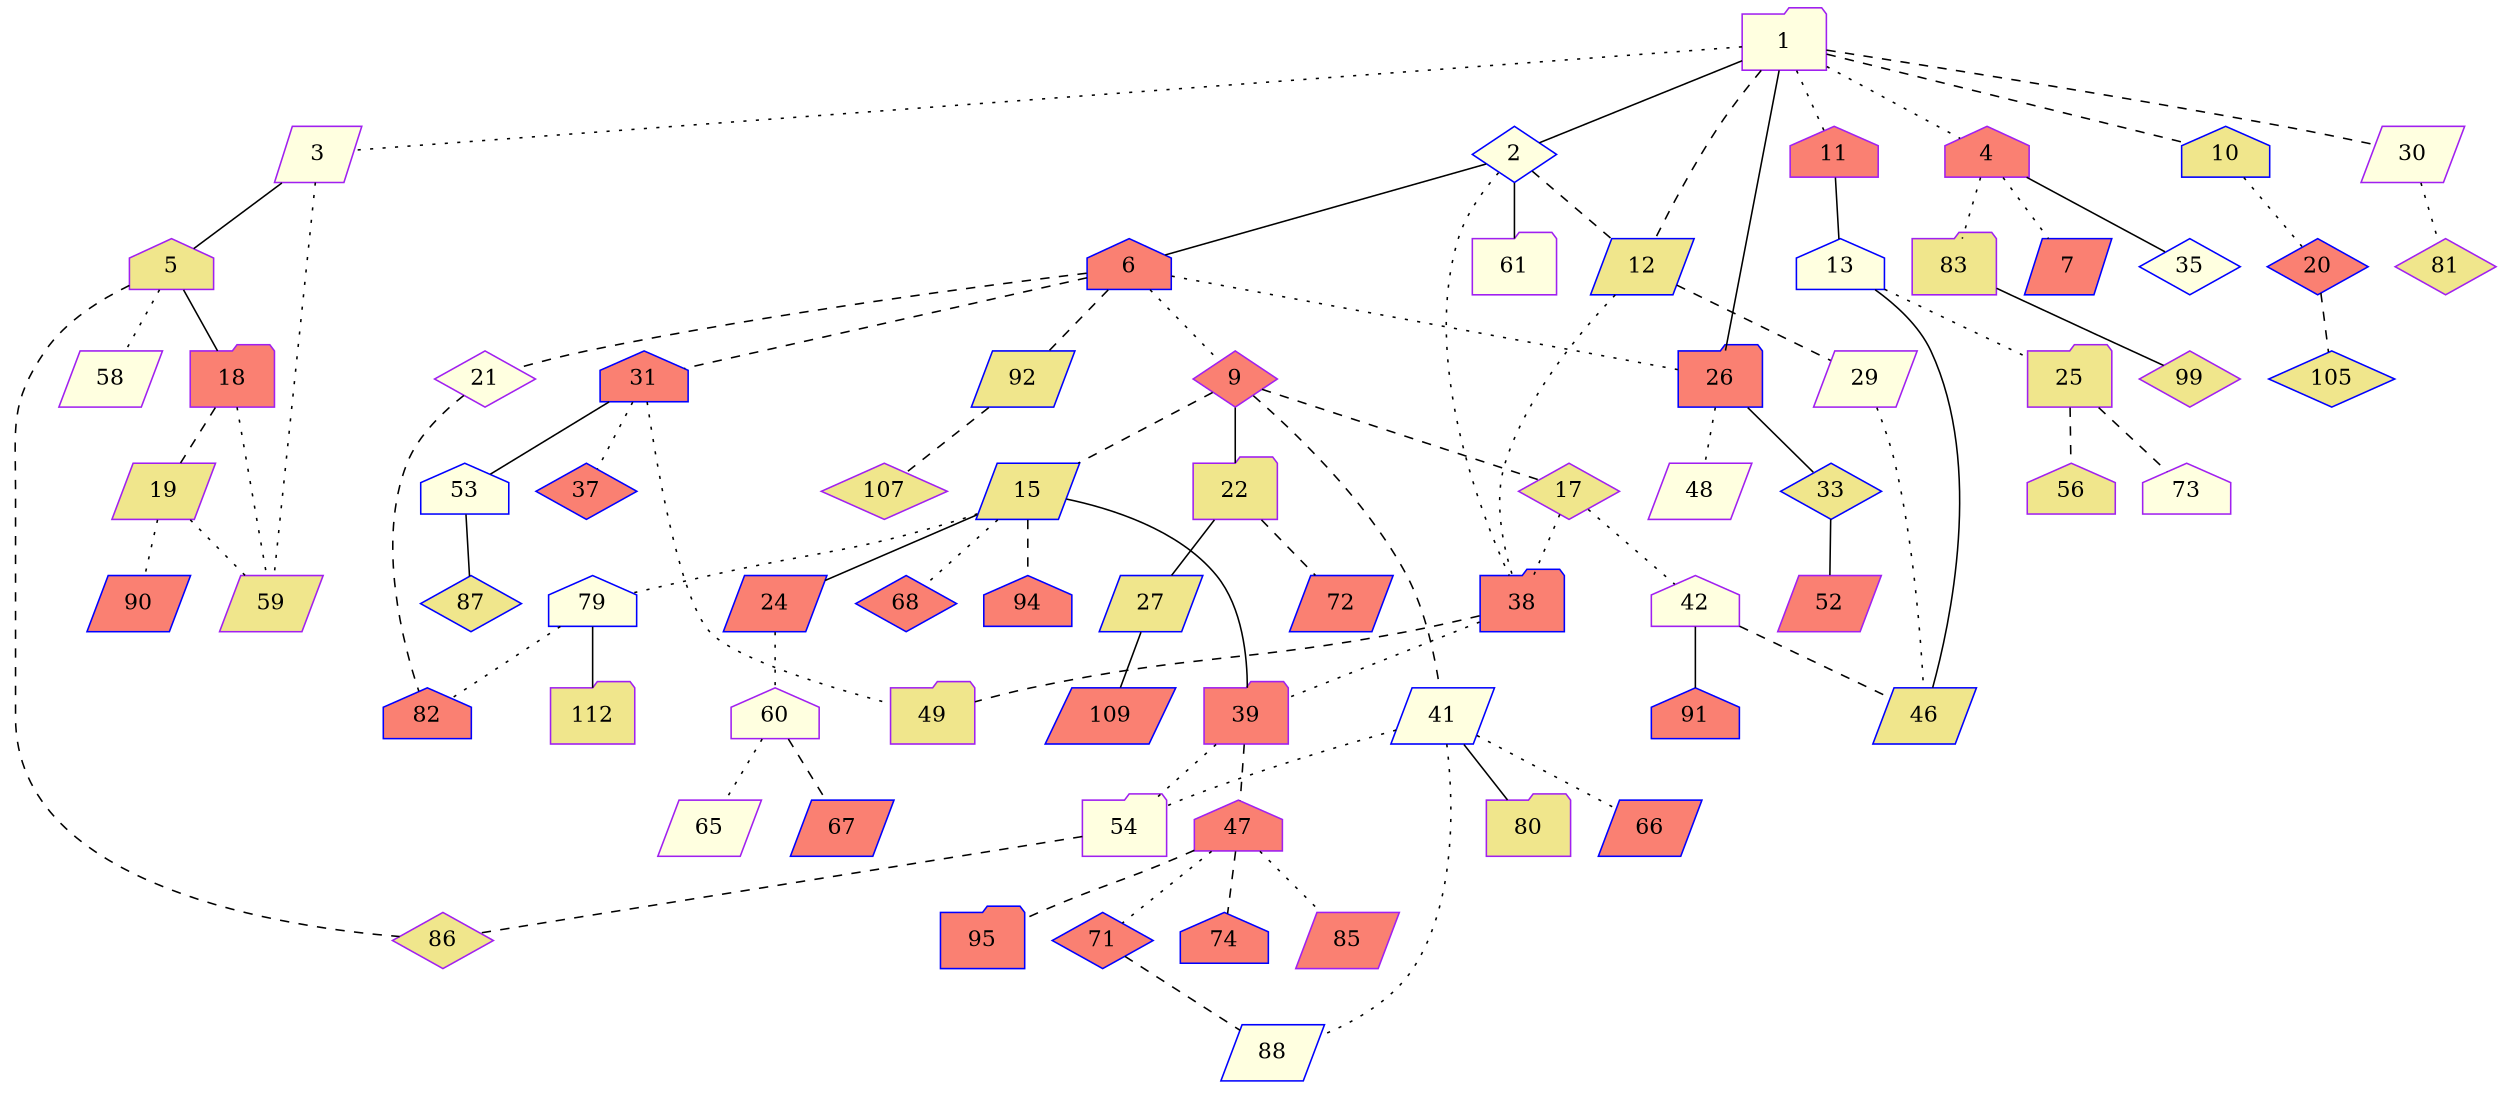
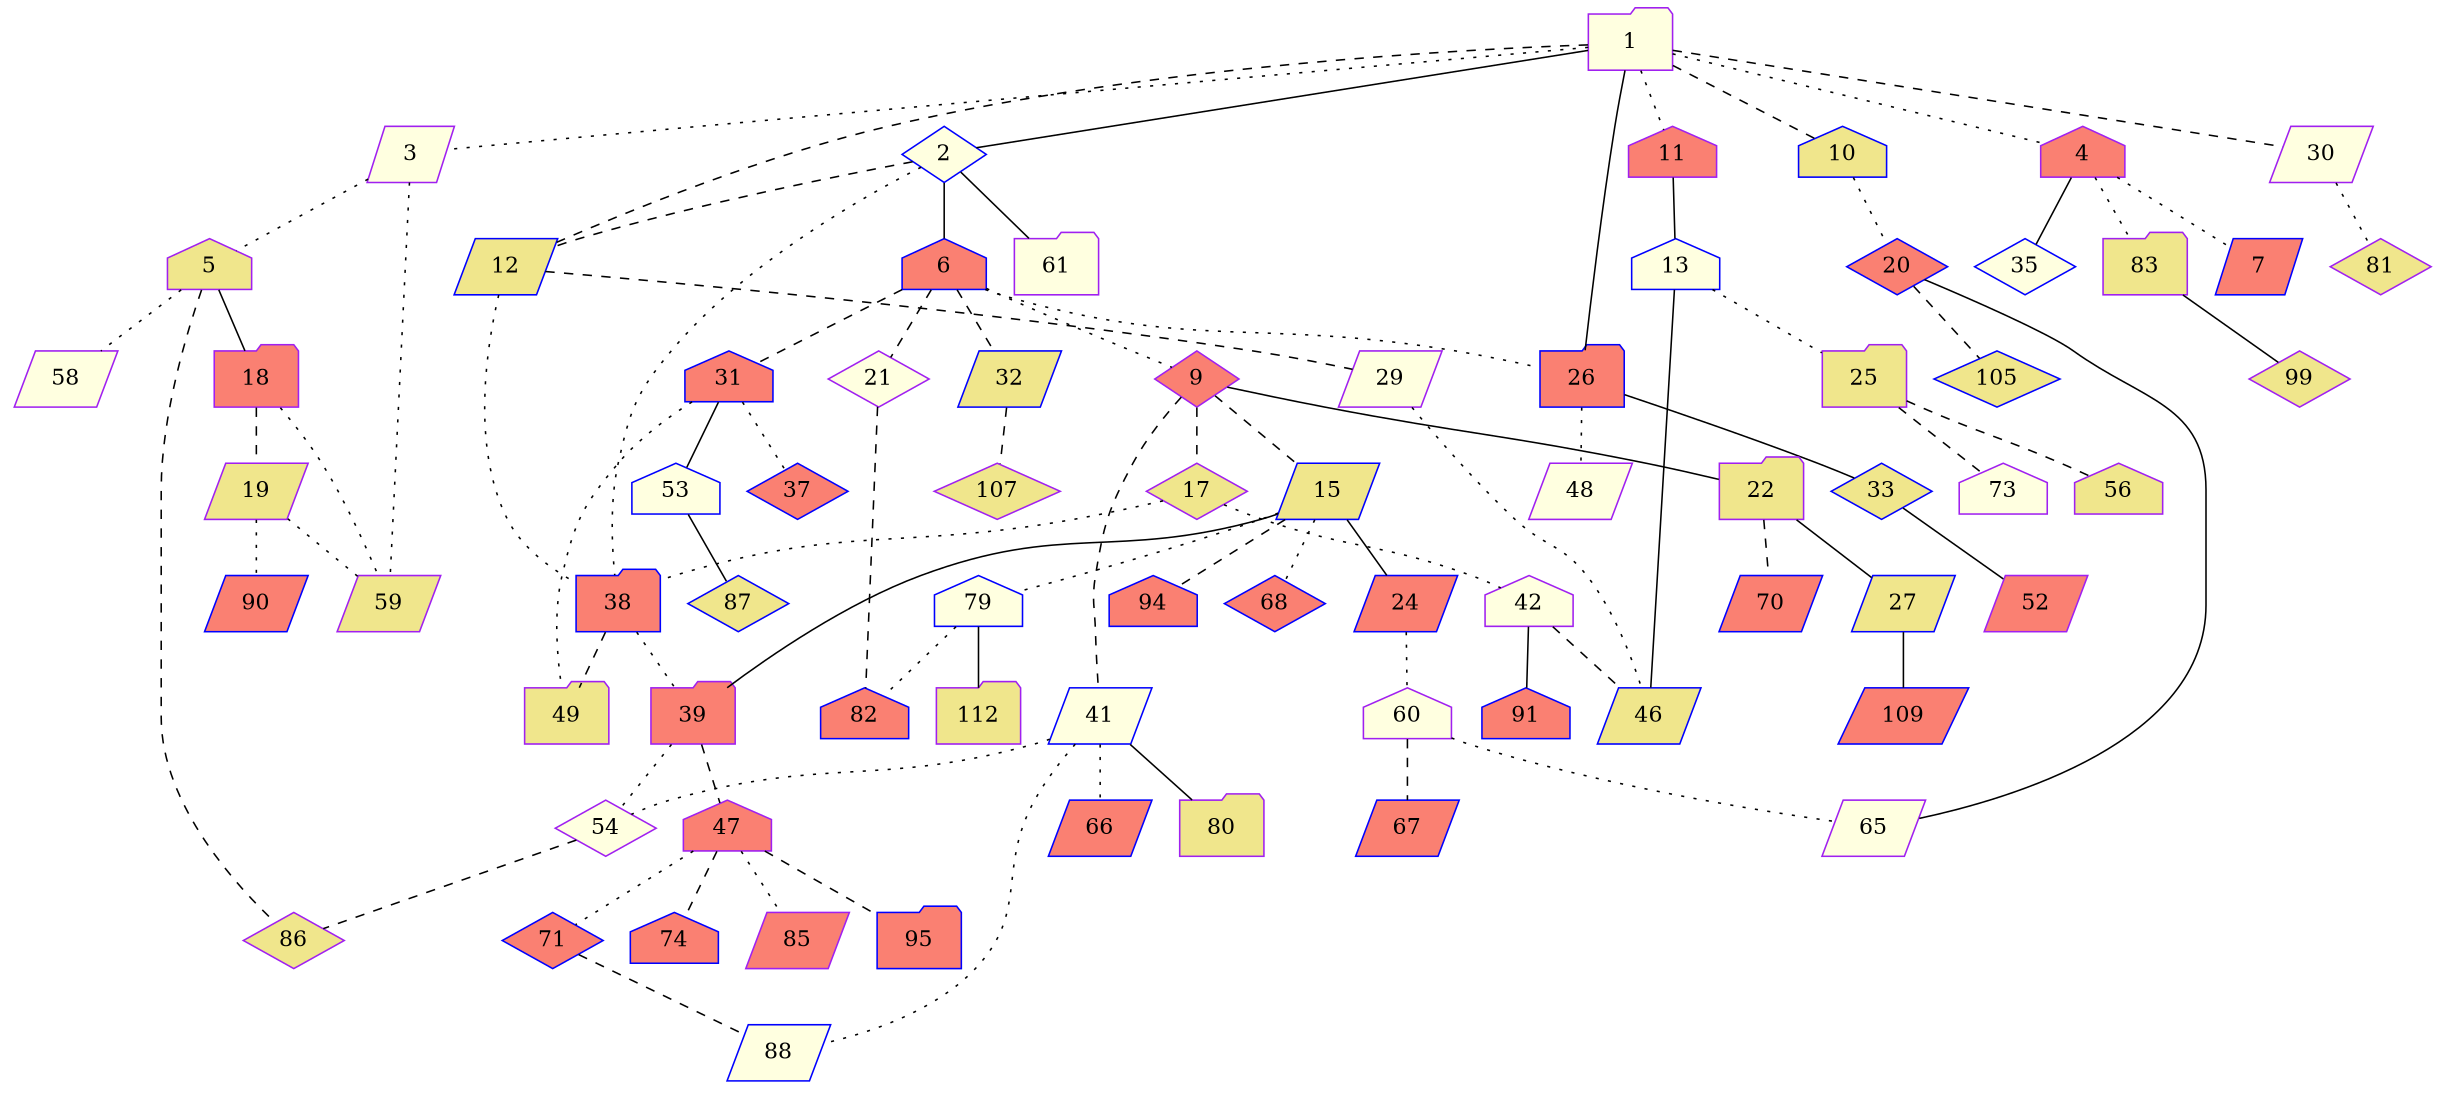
(238, 216) -> (302, 215)
(1023, 379) -> (1010, 379)
none -> (2206, 555)
(1341, 604) -> (1771, 604)
(1125, 828) -> (606, 828)
